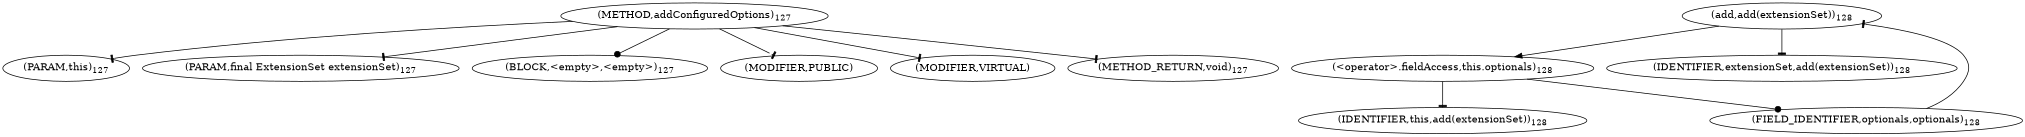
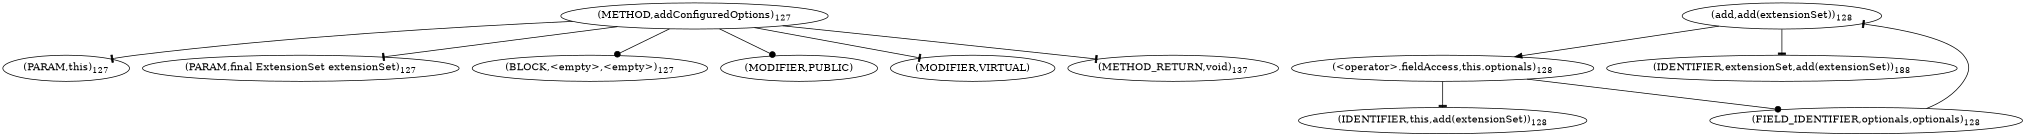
(745, 41) -> (745, 41)
(1240, 67) -> (1240, 67)
(1902, 67) -> (1902, 67)
